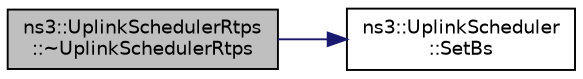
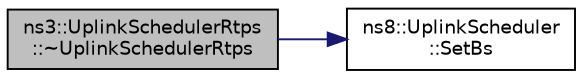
(461, 39) -> (461, 39)
